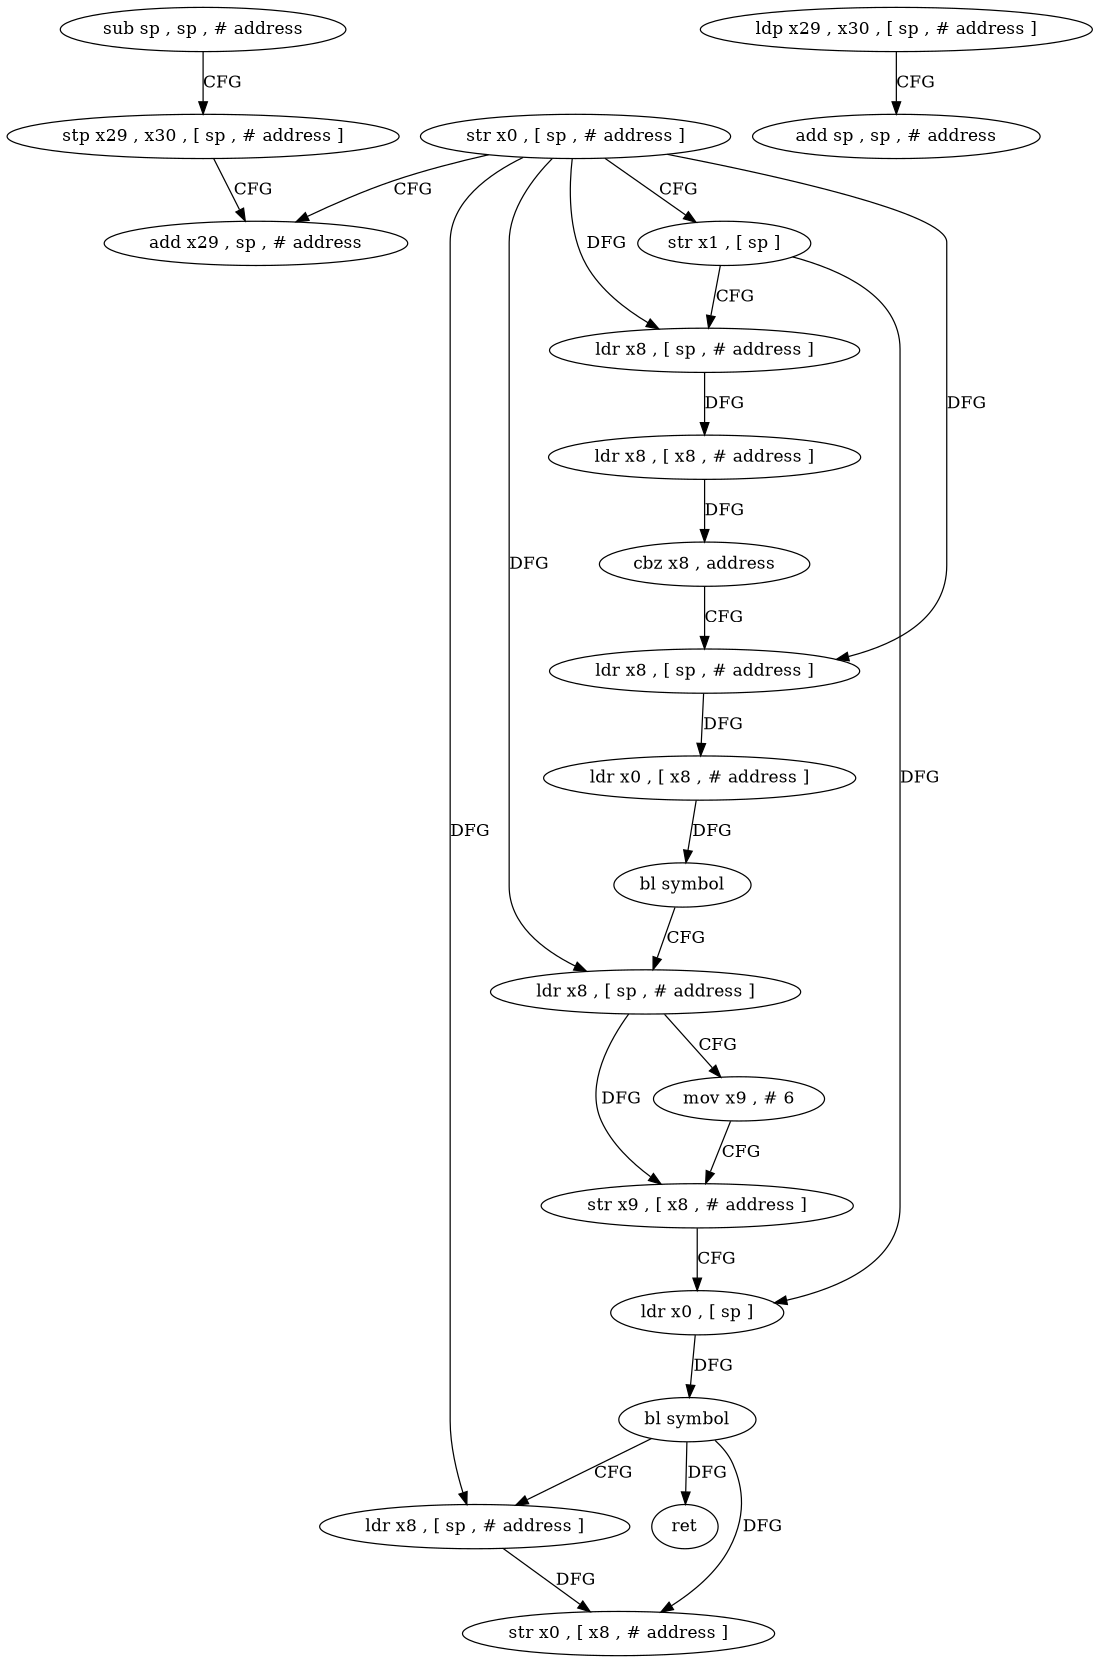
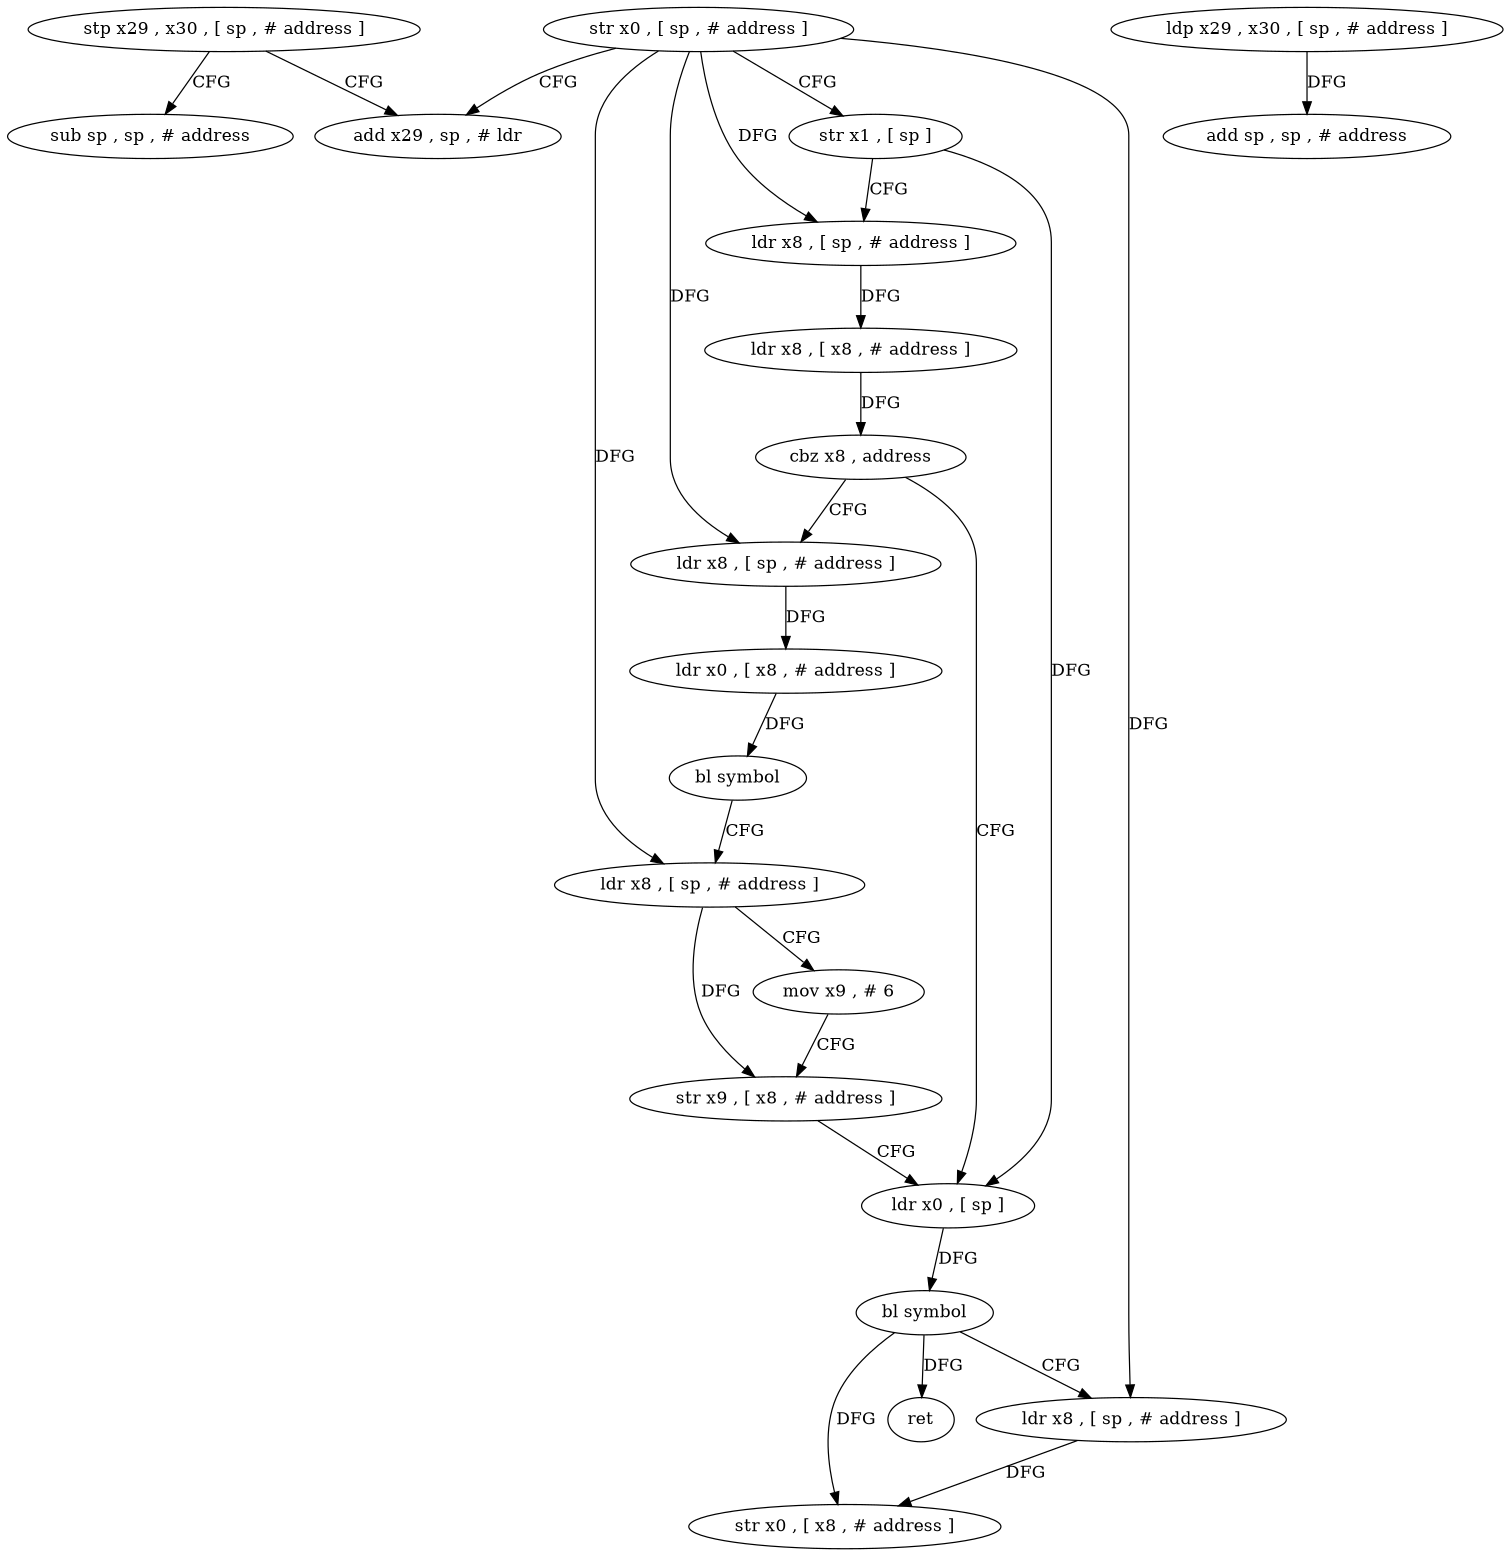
(203, 77) -> (191, 78)
(916, 83) -> (1327, 83)
(256, 243) -> (438, 136)
none -> (976, 810)
